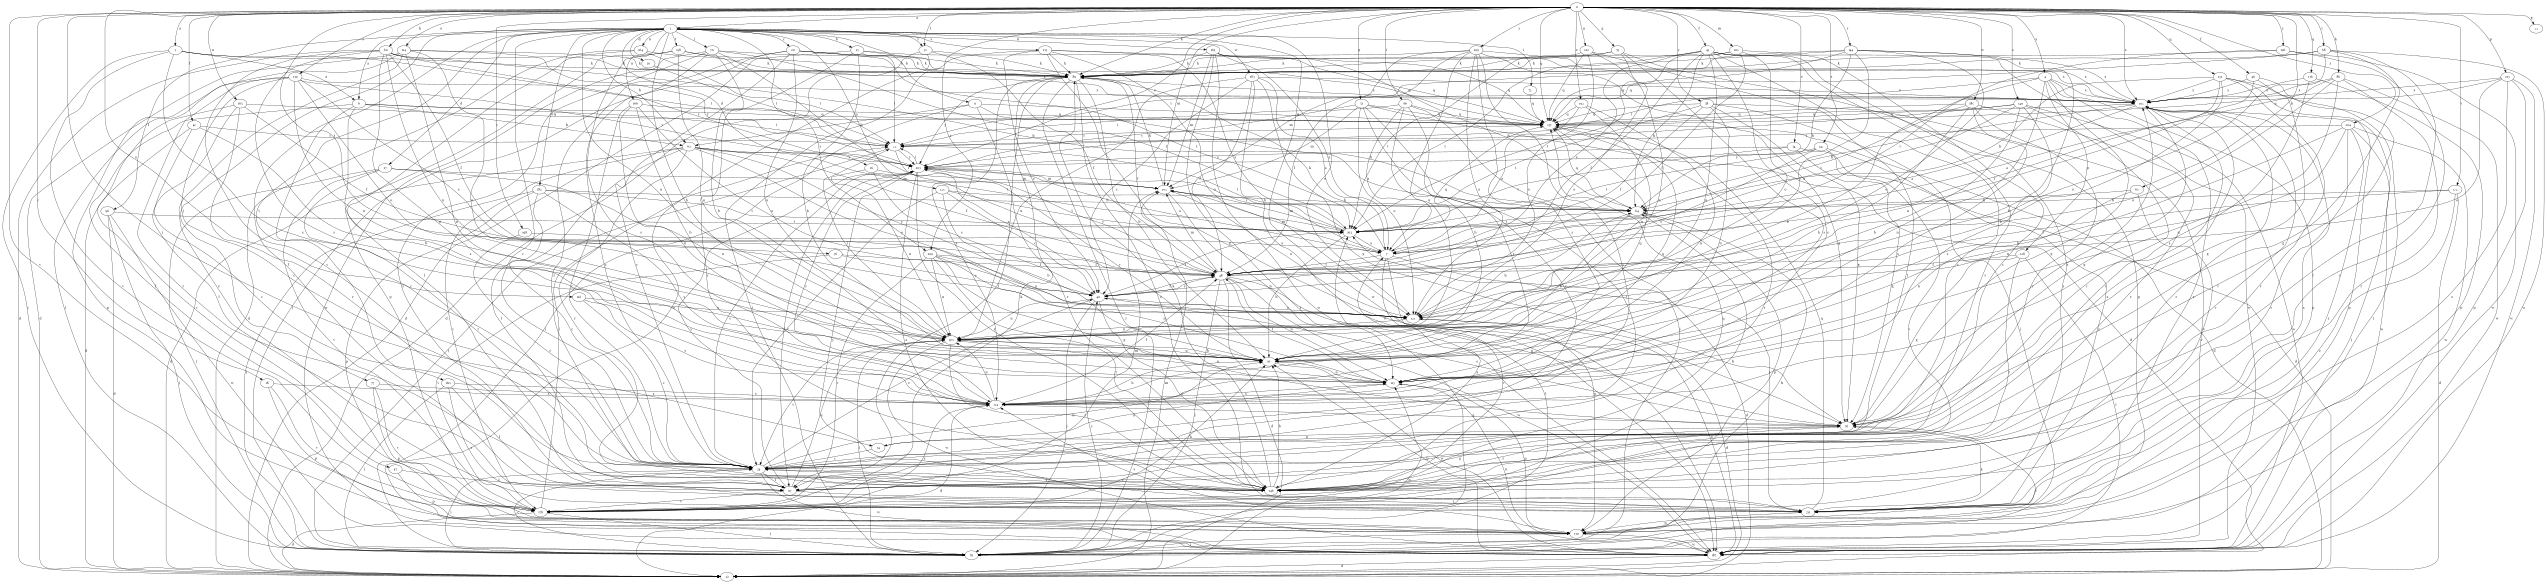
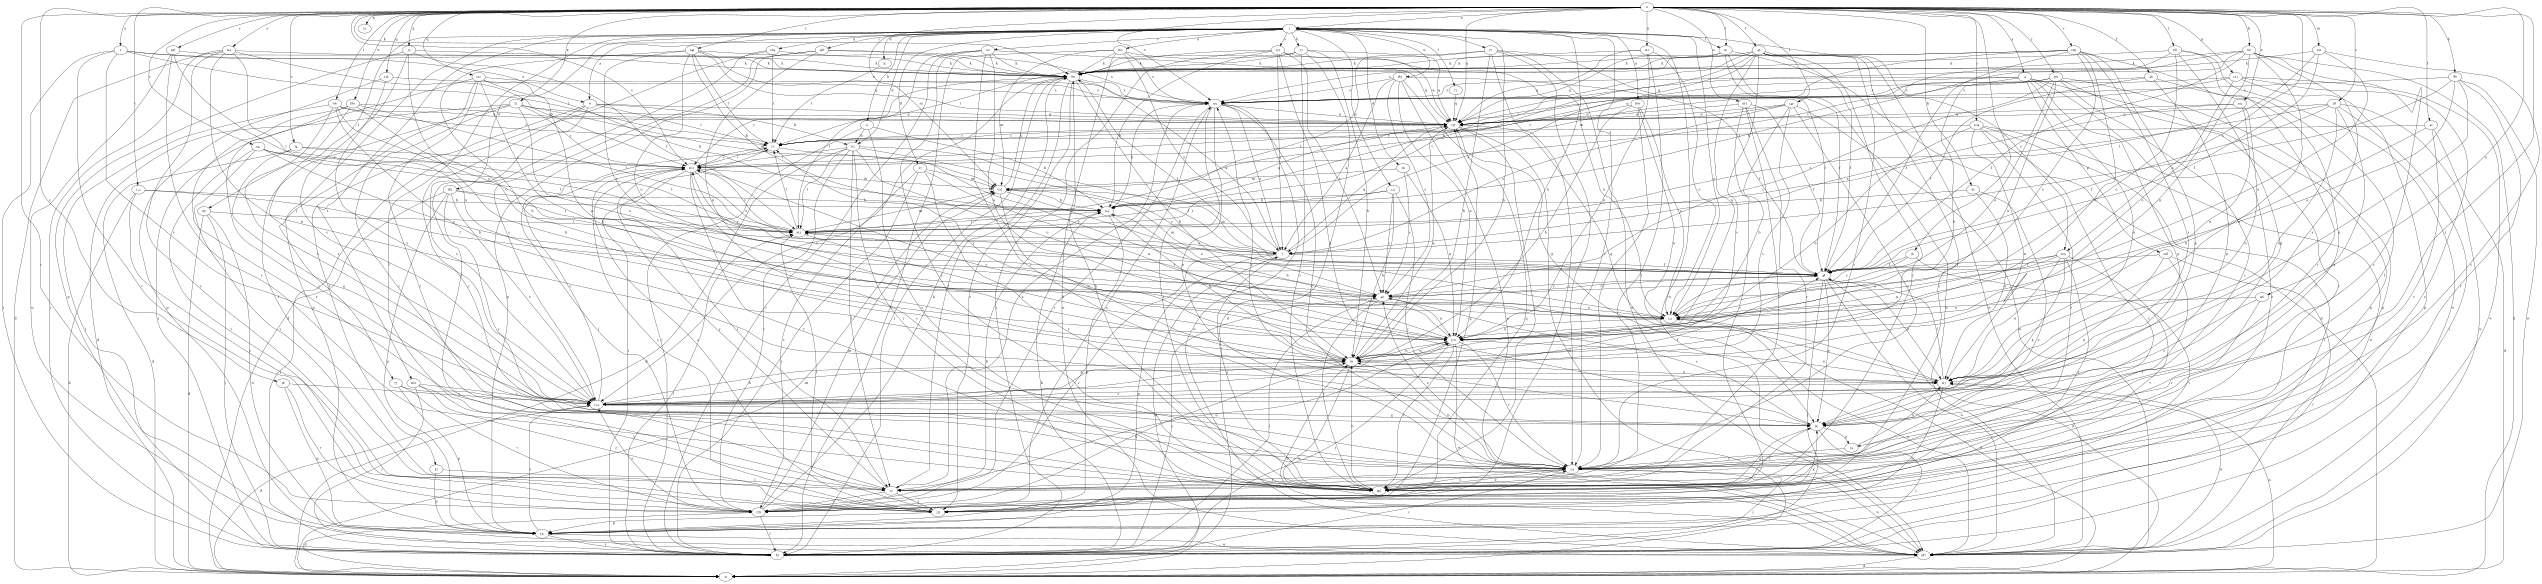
(1261, 114) -> (1589, 78)
(525, 233) -> none
